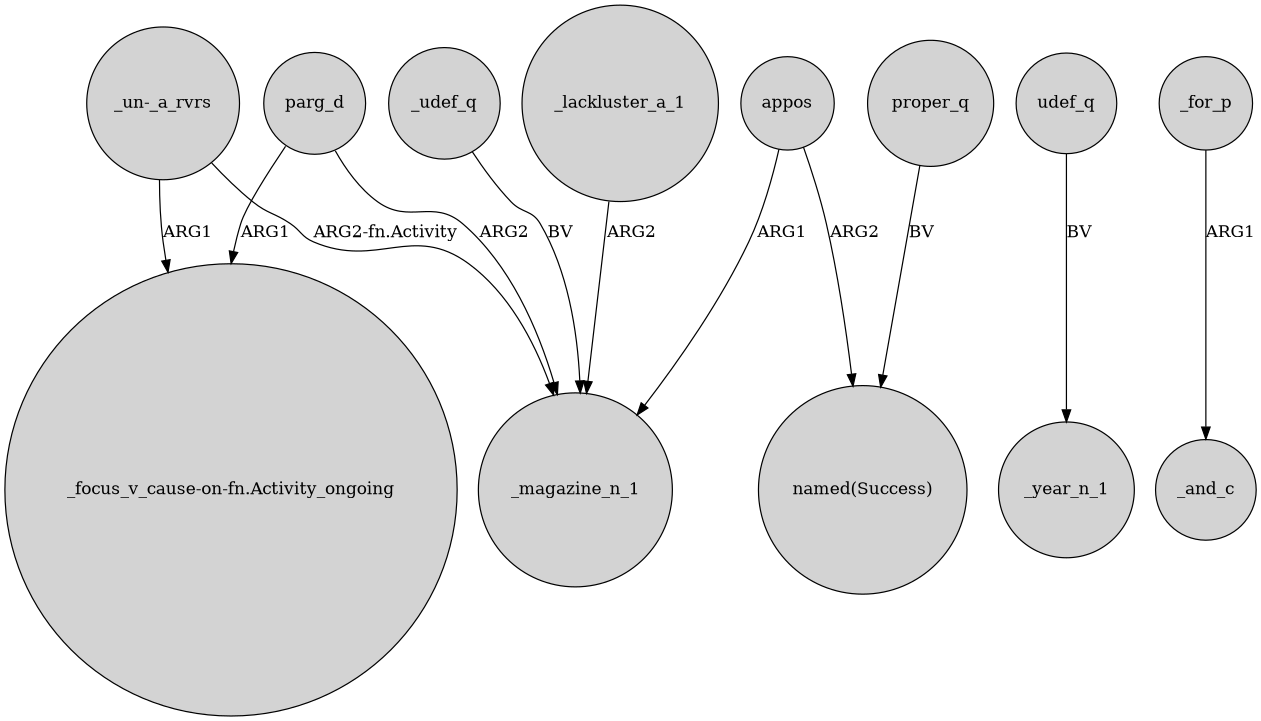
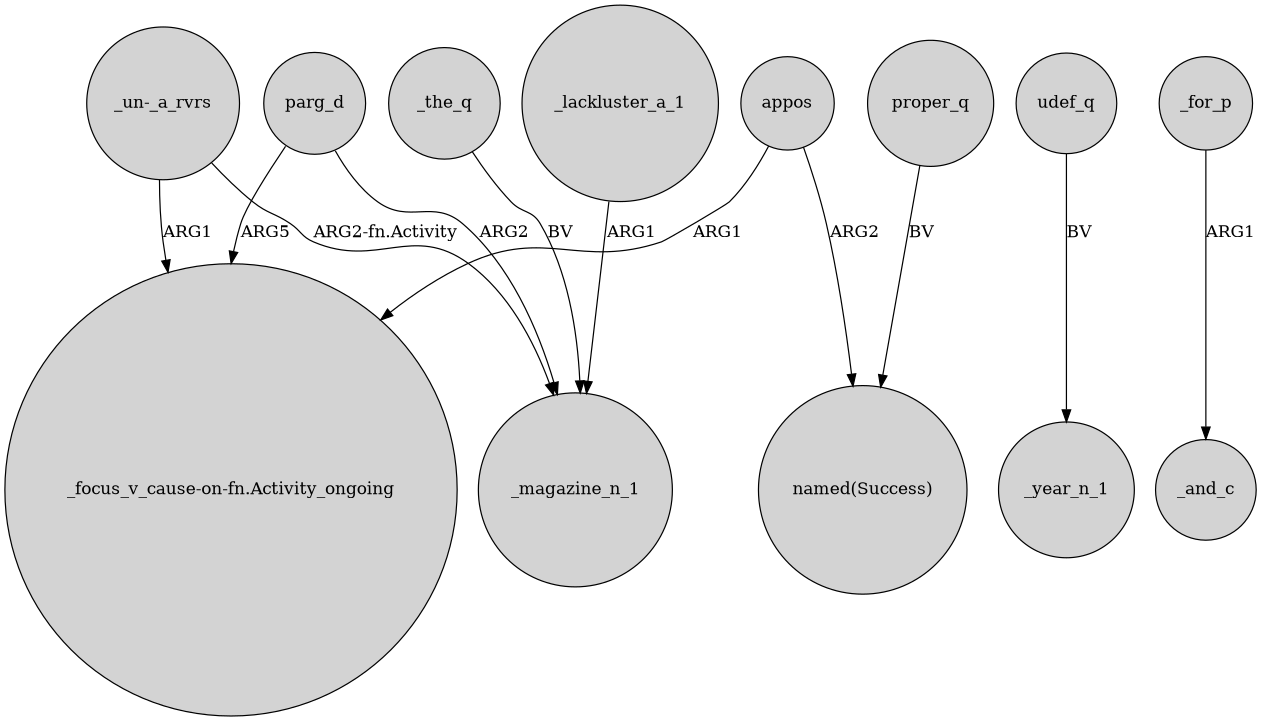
(444, 103) -> (444, 103)
(266, 233) -> (266, 233)
(632, 233) -> (632, 233)
(726, 285) -> (592, 251)
